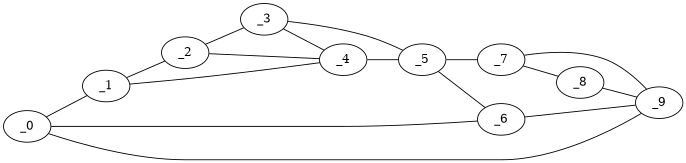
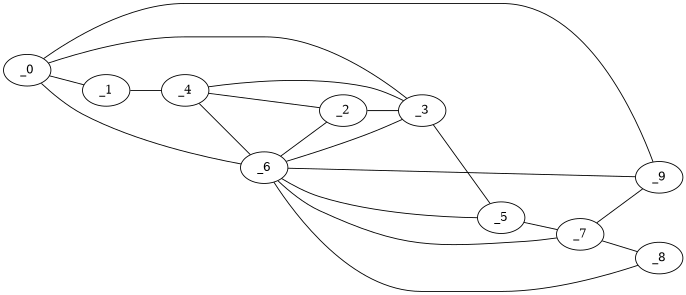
none -> (234, 37)
(383, 60) -> (225, 129)
(146, 69) -> (304, 139)
(620, 93) -> (436, 291)
none -> (345, 142)
none -> (410, 241)
